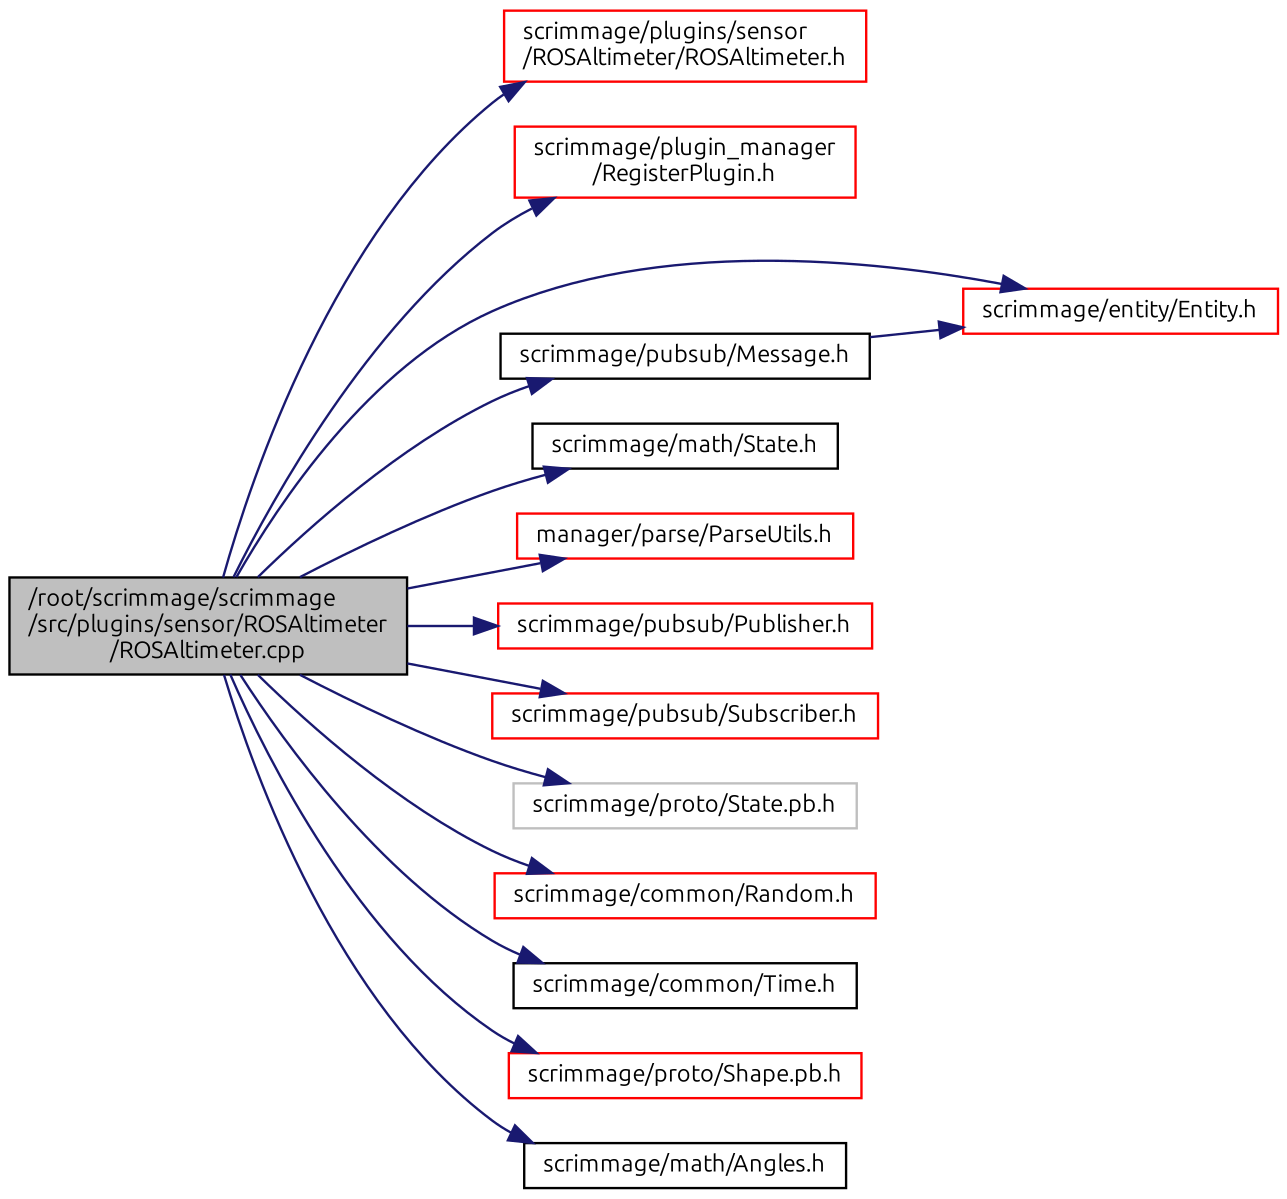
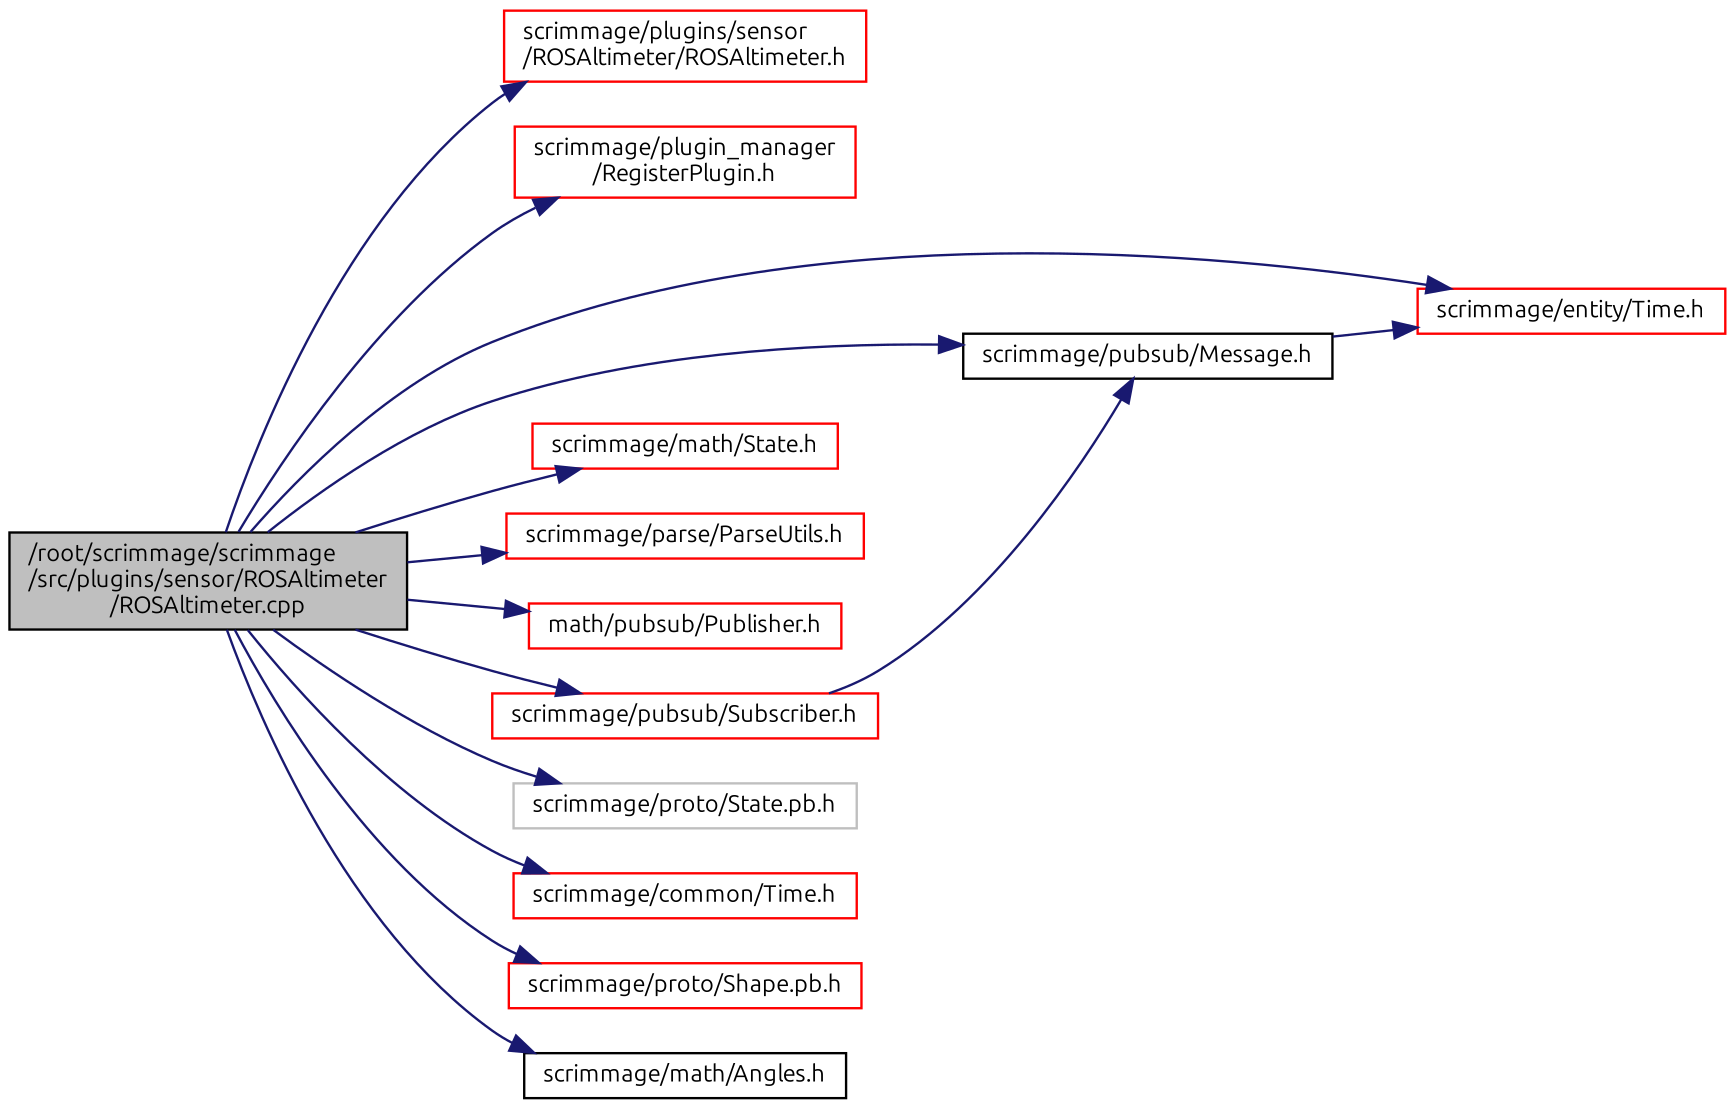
(1121, 311) -> (1571, 311)
(685, 446) -> (685, 446)
(685, 536) -> (685, 536)
none -> (997, 569)
(685, 626) -> (685, 626)
(685, 896) -> none
(685, 986) -> (685, 896)
